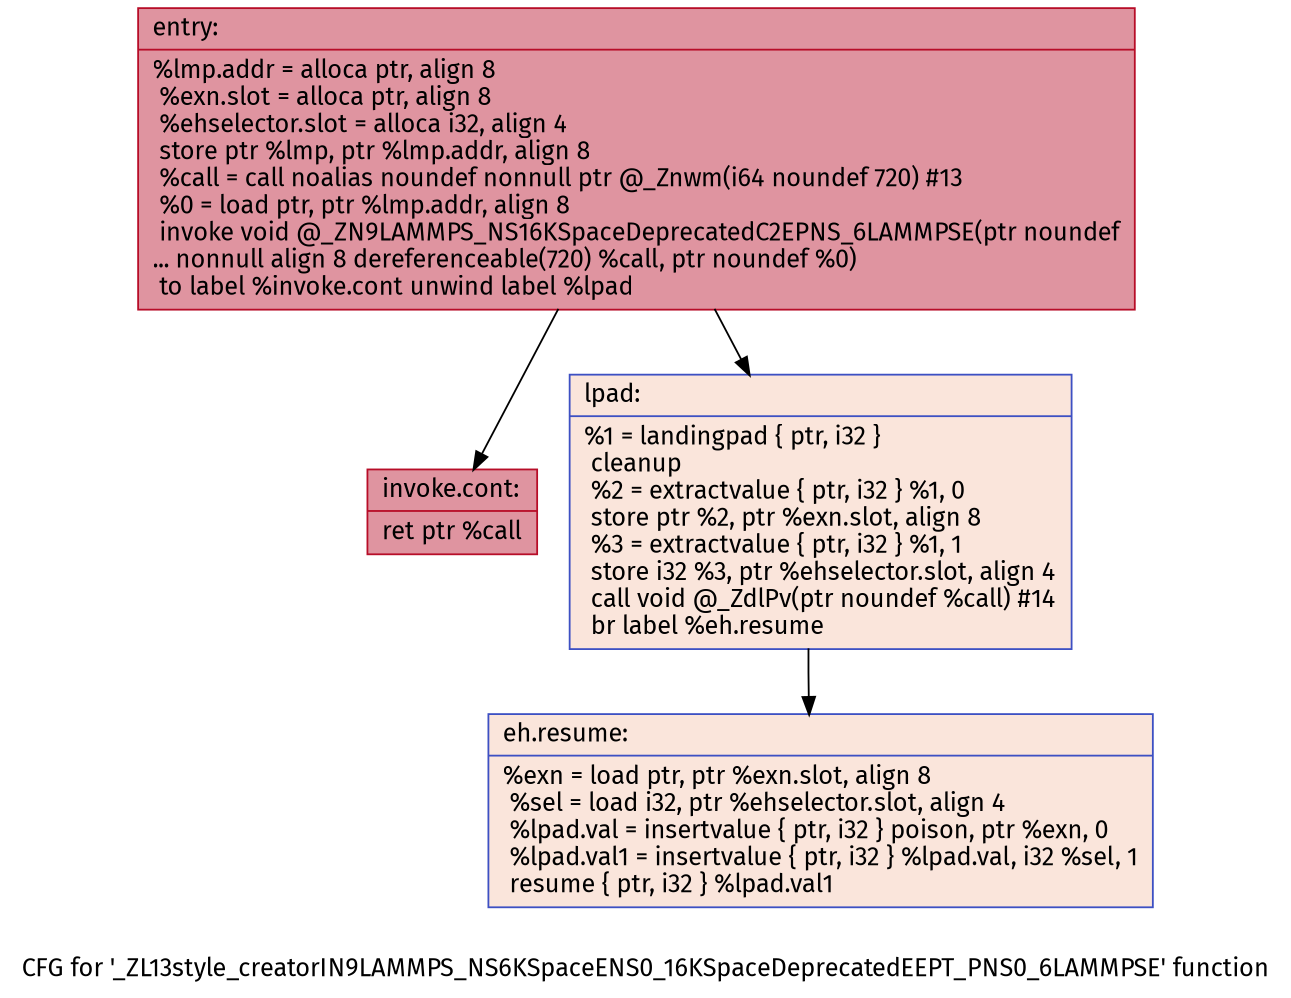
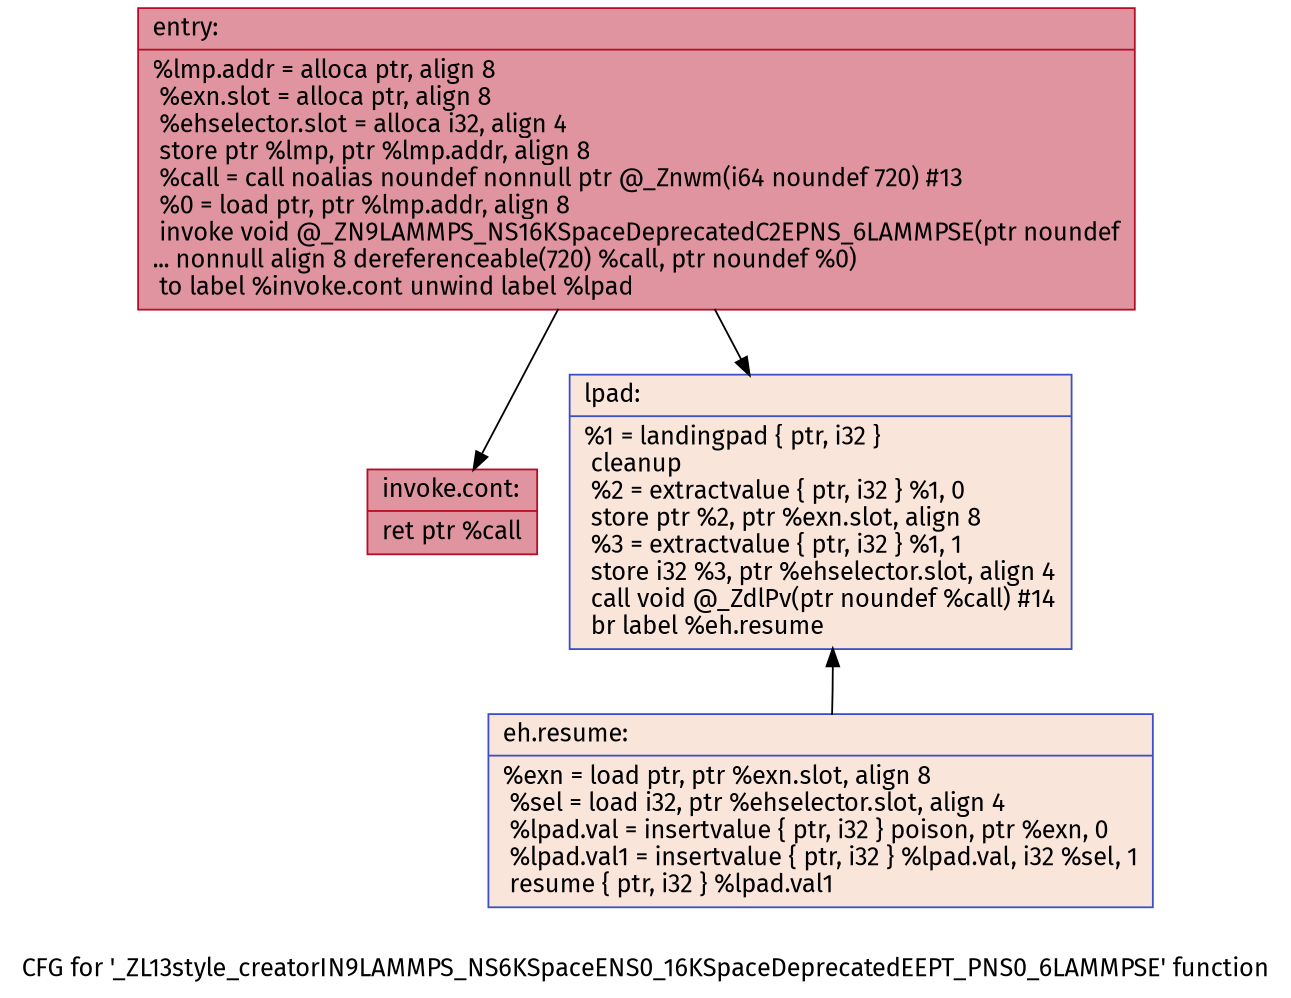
(808, 673) -> (833, 691)
